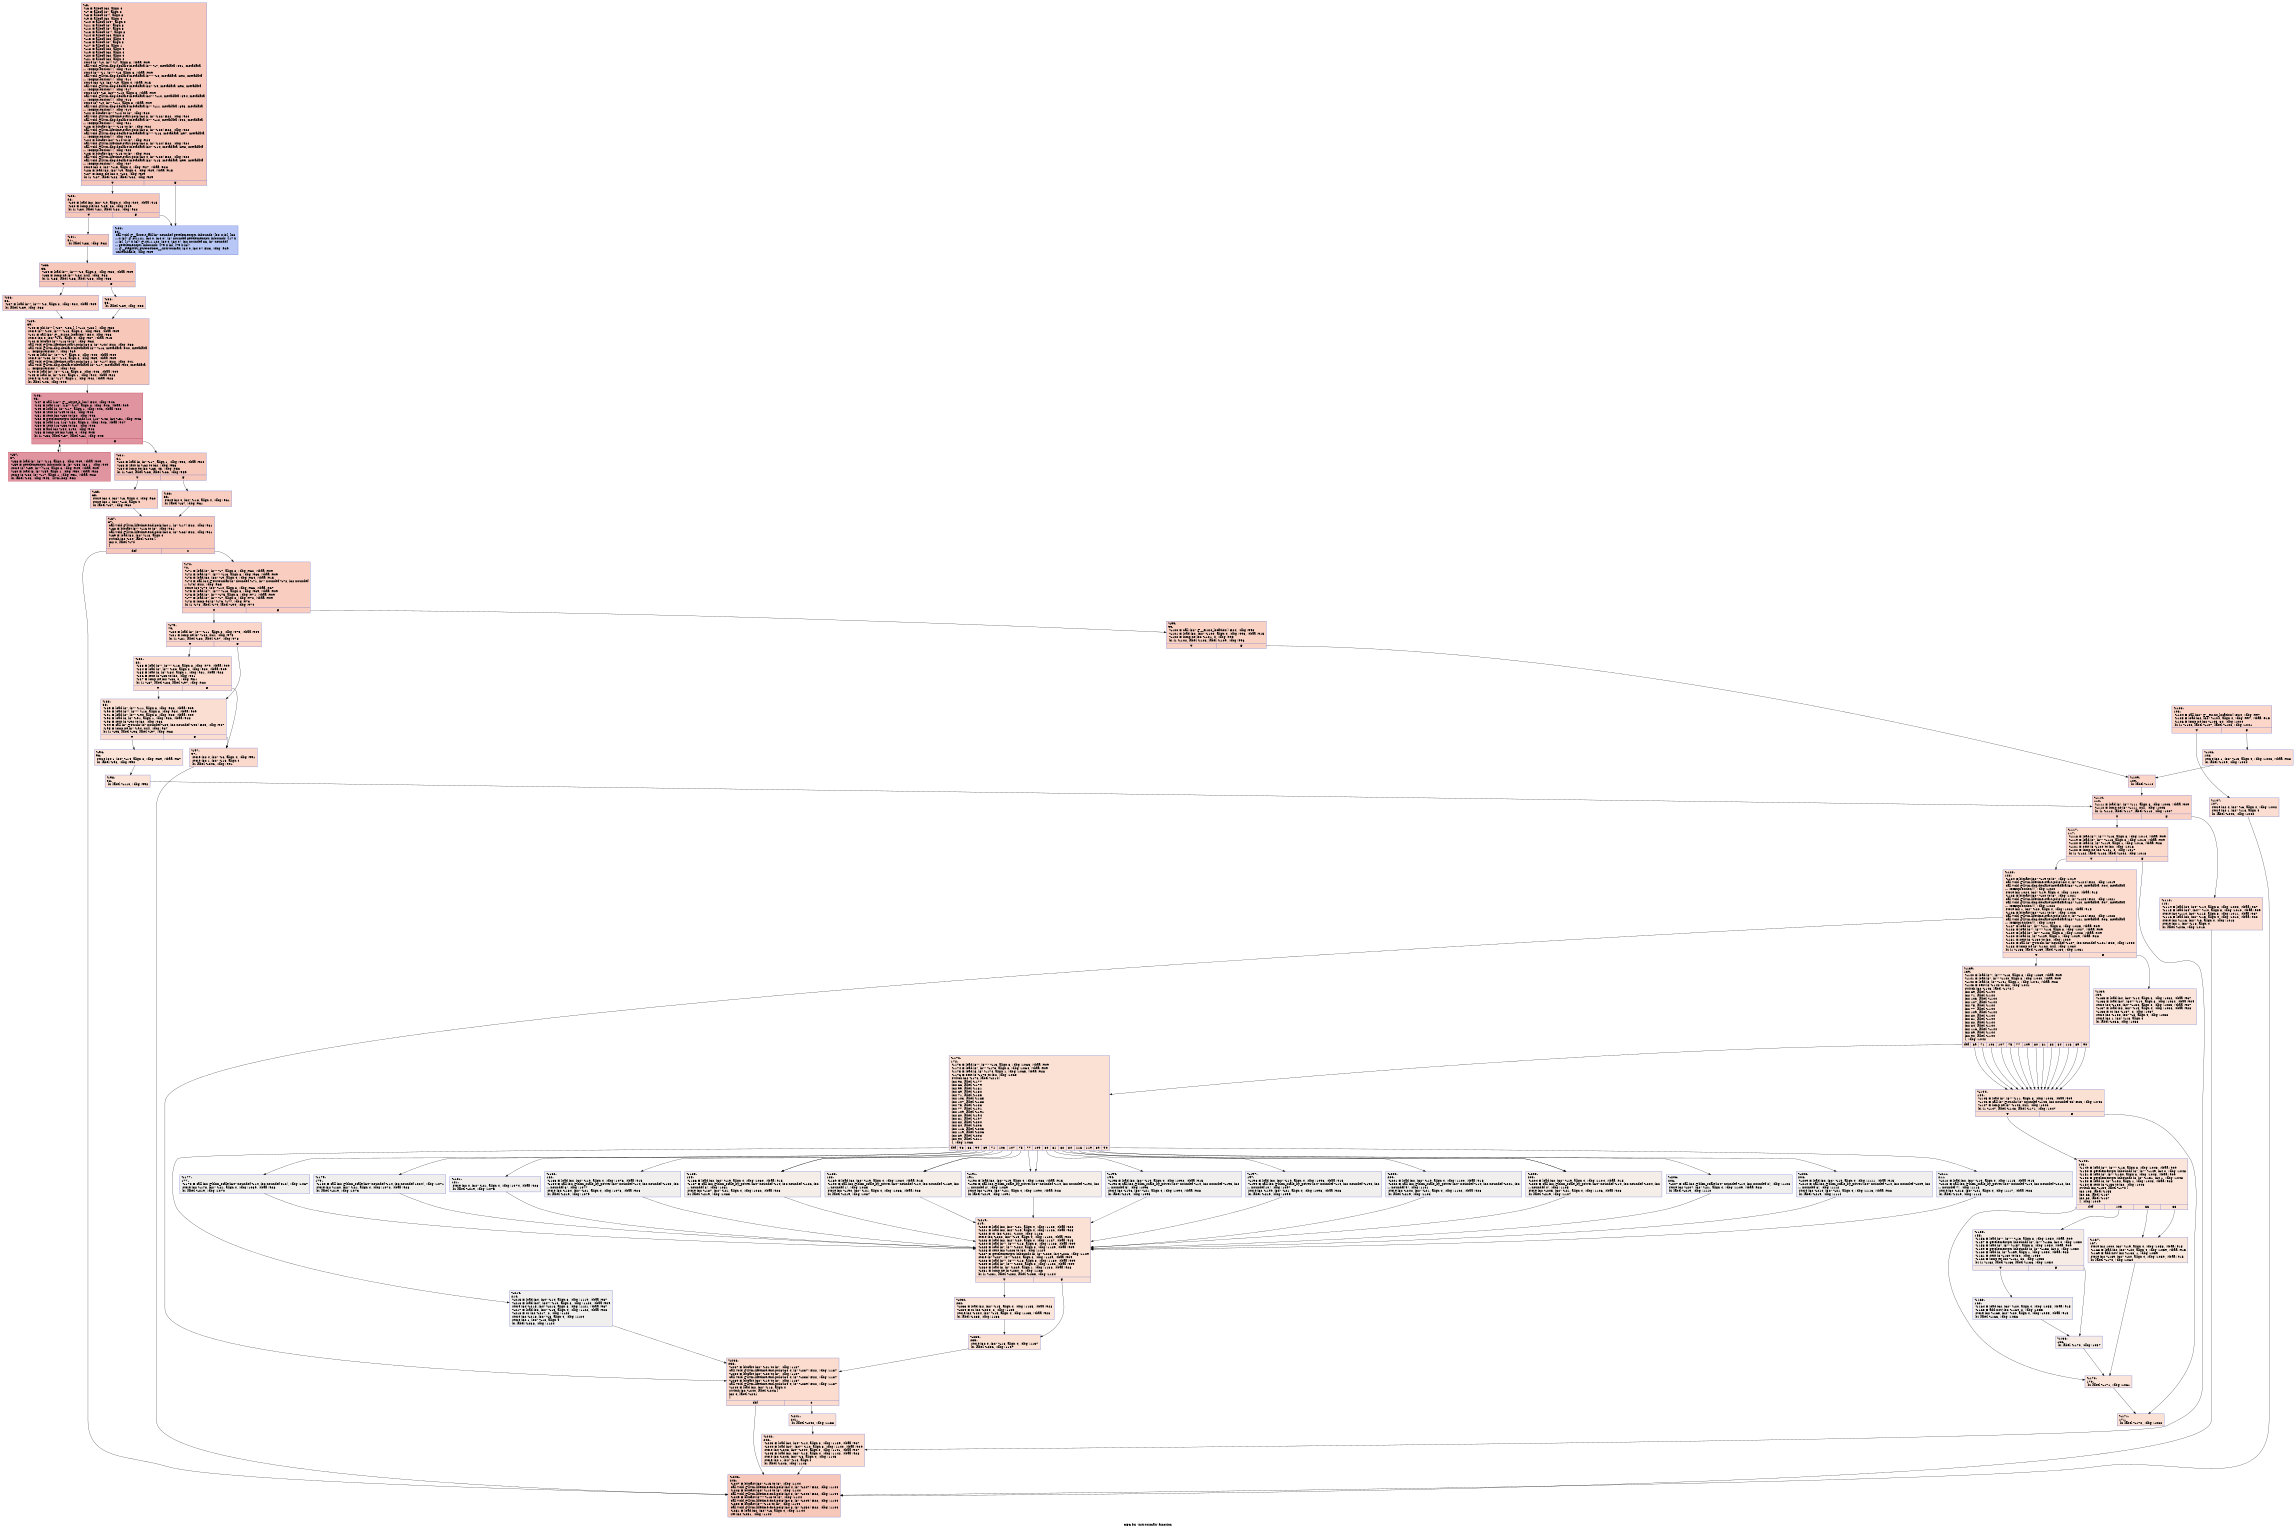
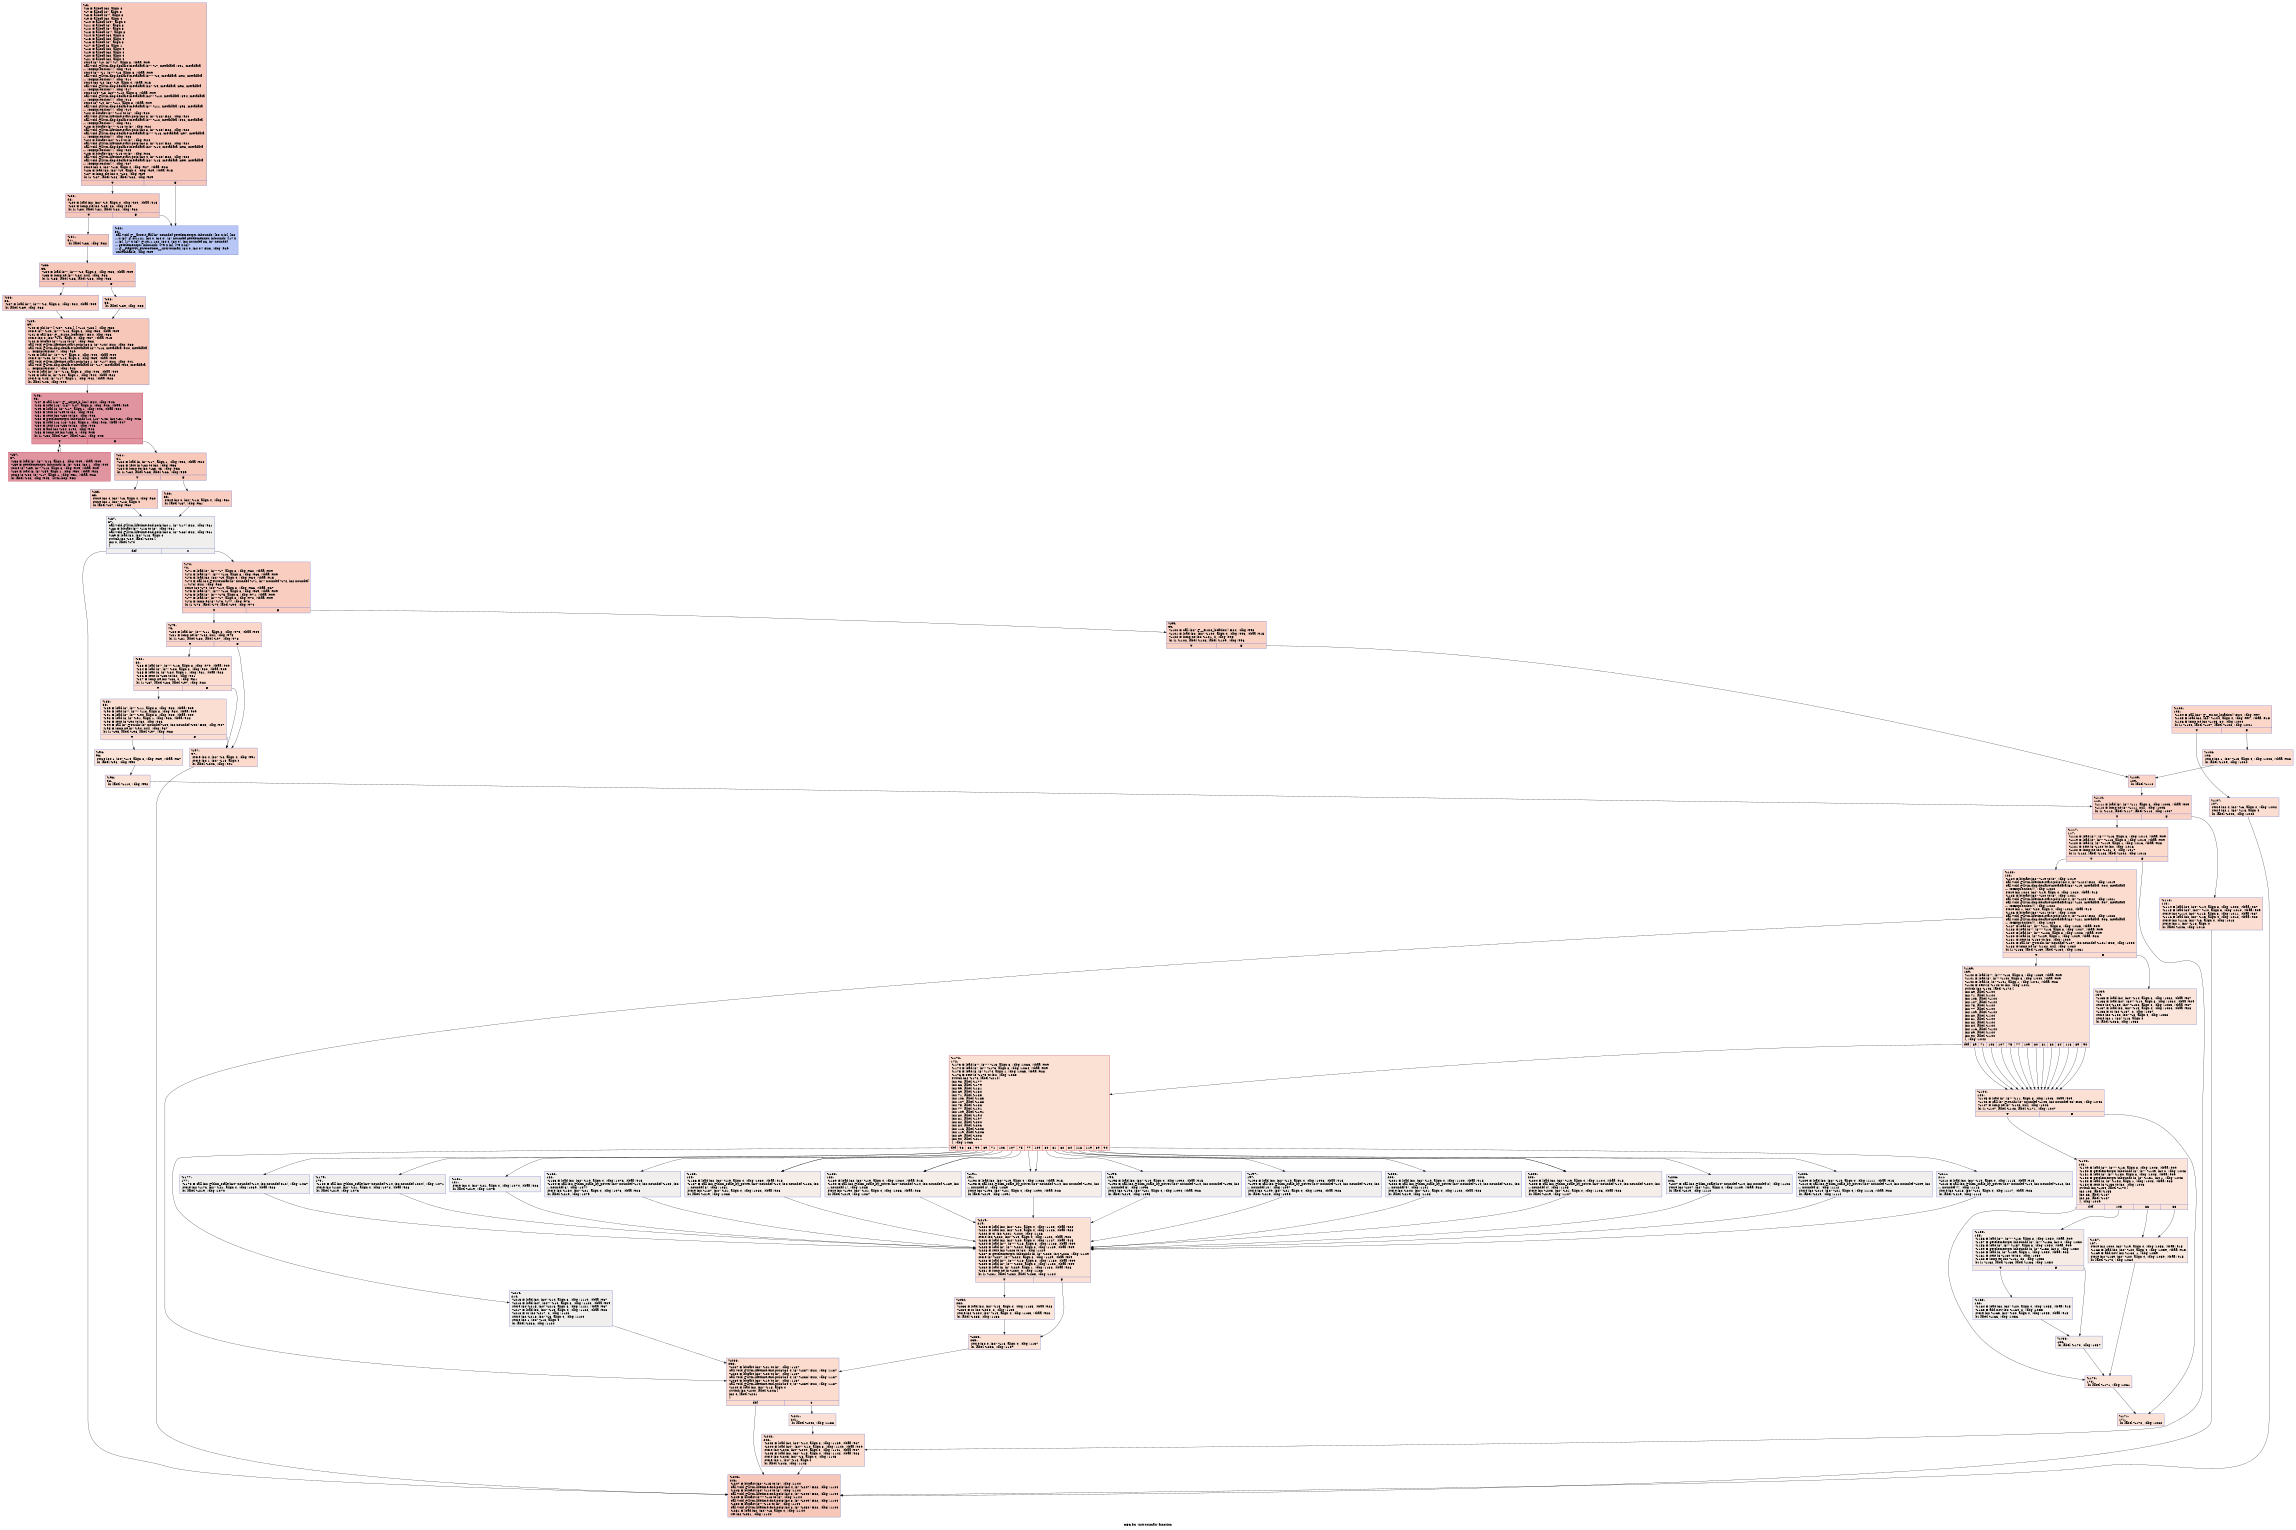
(160, 535) -> (160, 535)
(240, 674) -> (245, 697)
(1029, 1103) -> (1029, 1103)
